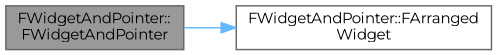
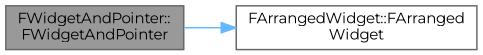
(364, 28) -> (357, 28)
